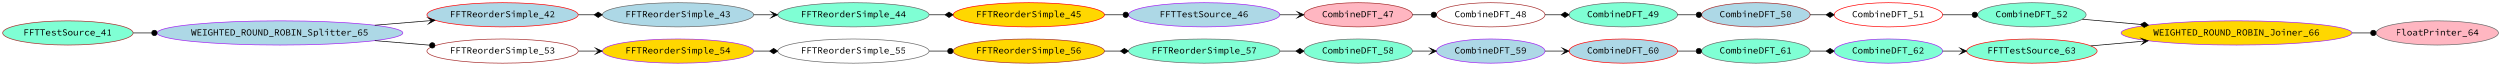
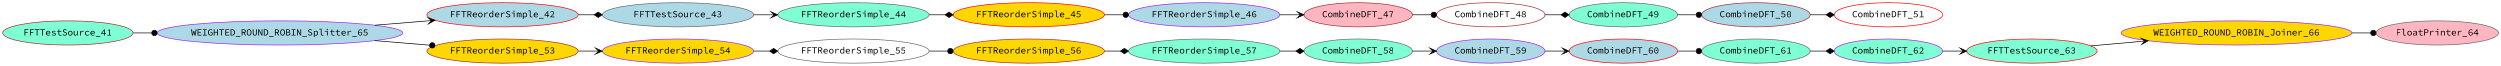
(678, 15) -> (678, 15)
(1204, 15) -> (1204, 15)
(2032, 15) -> none
(503, 51) -> (503, 51)
